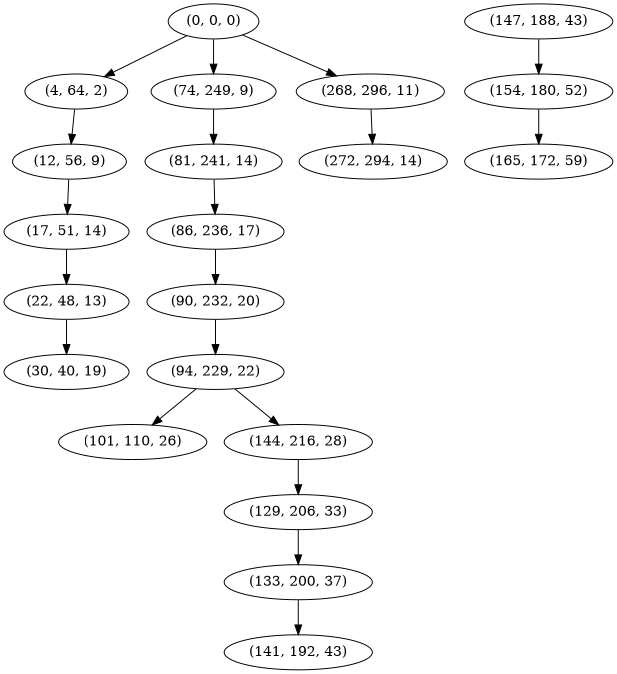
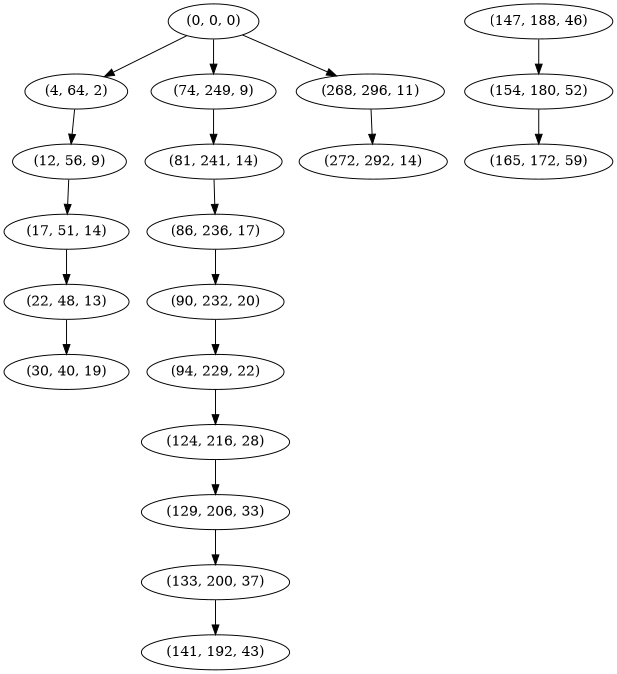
(539, 21) -> (539, 21)
(373, 162) -> (373, 162)
(133, 442) -> none
(298, 442) -> (215, 442)
